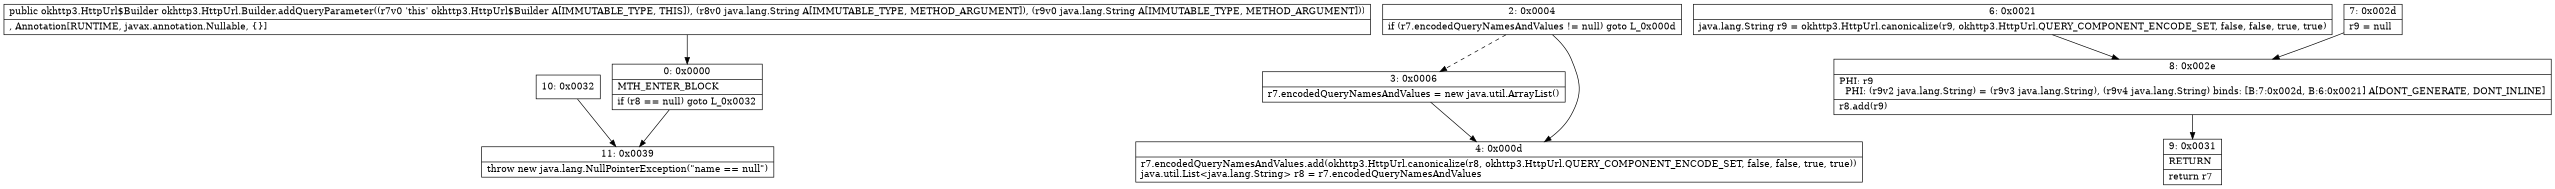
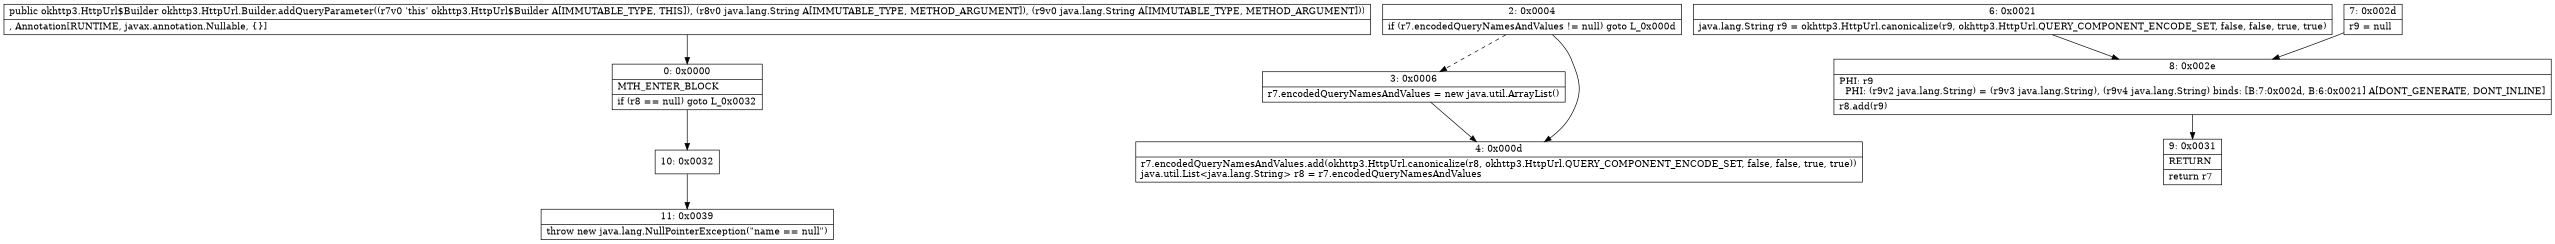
(656, 126) -> (687, 127)
